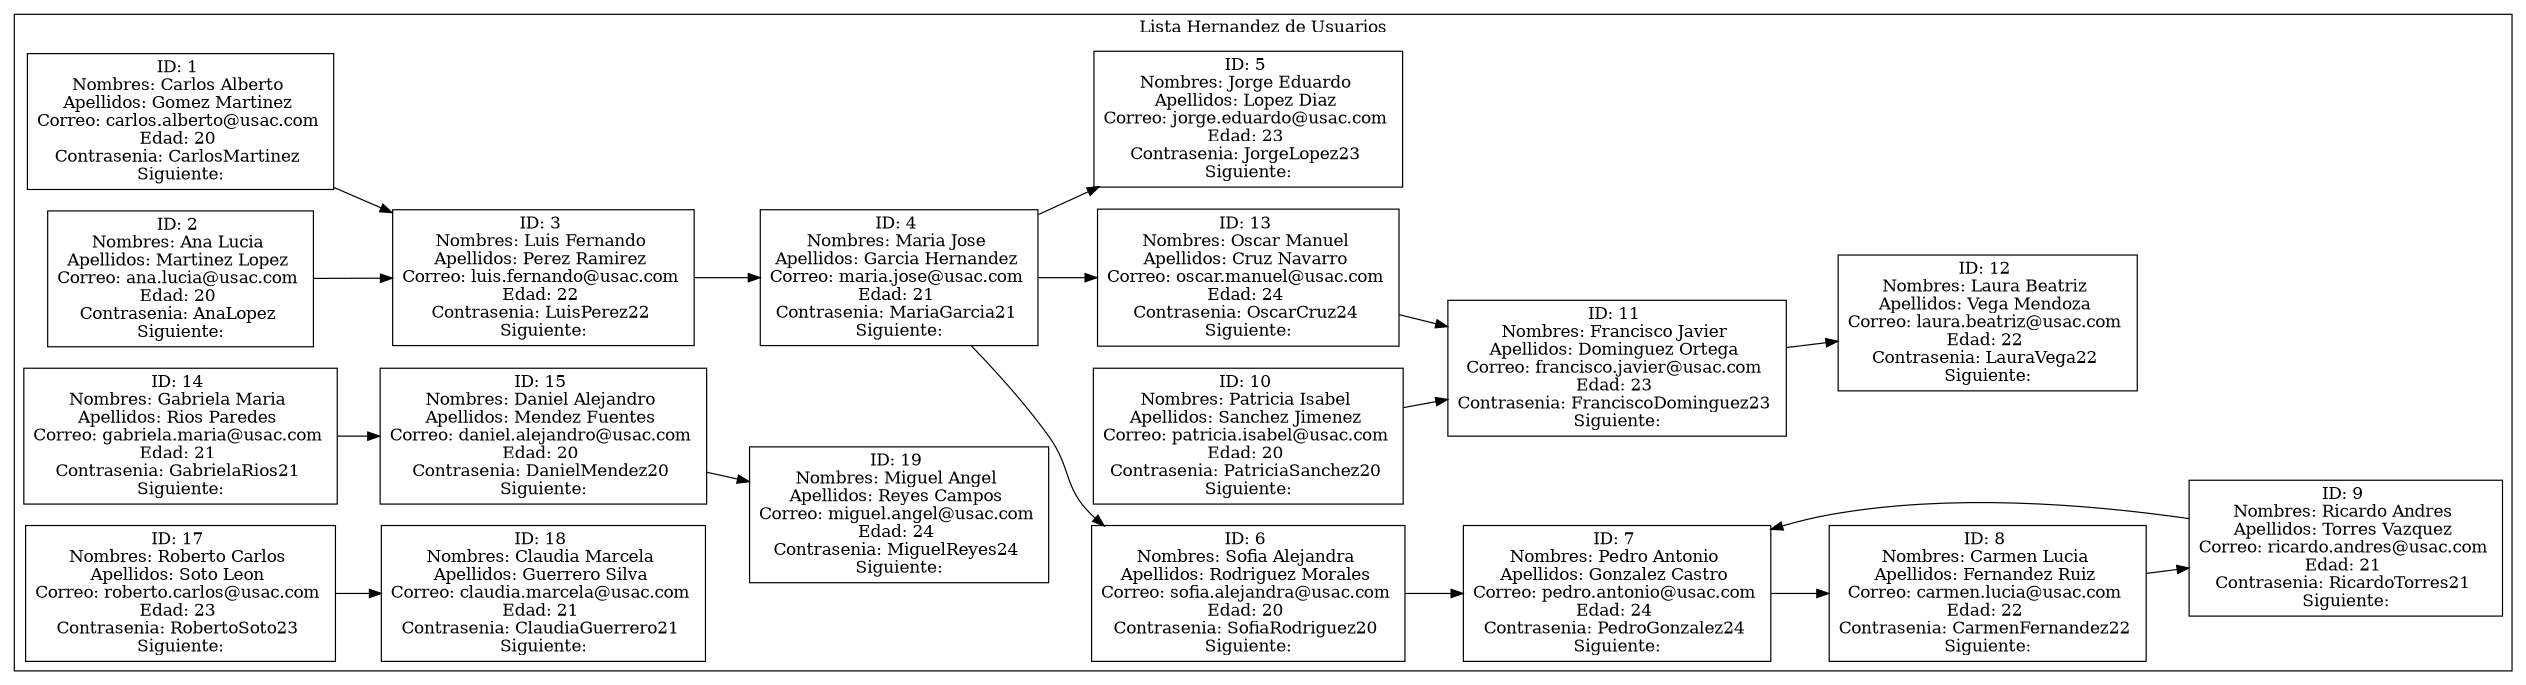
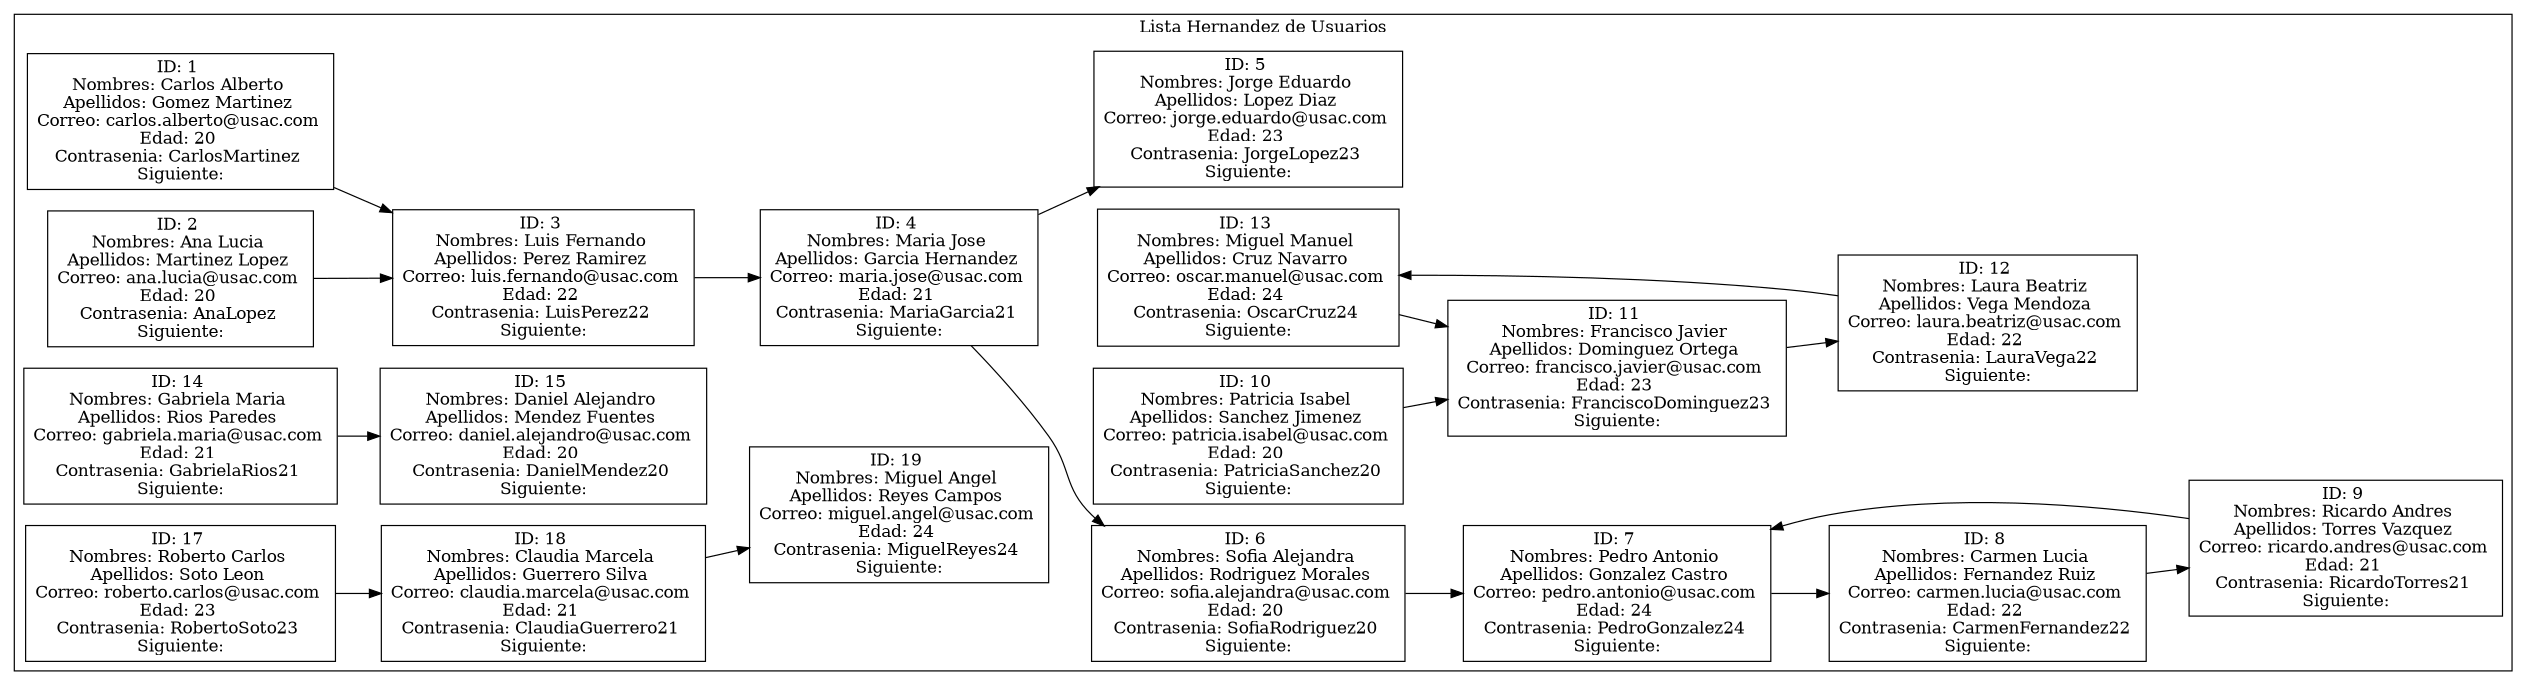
(1248, 241) -> (1248, 241)
(1061, 278) -> (1625, 279)
(722, 476) -> (722, 554)
